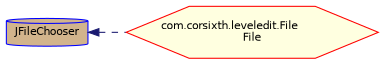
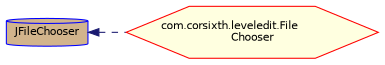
(252, 32) -> (252, 32)
